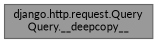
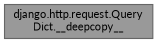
(79, 22) -> (79, 22)
